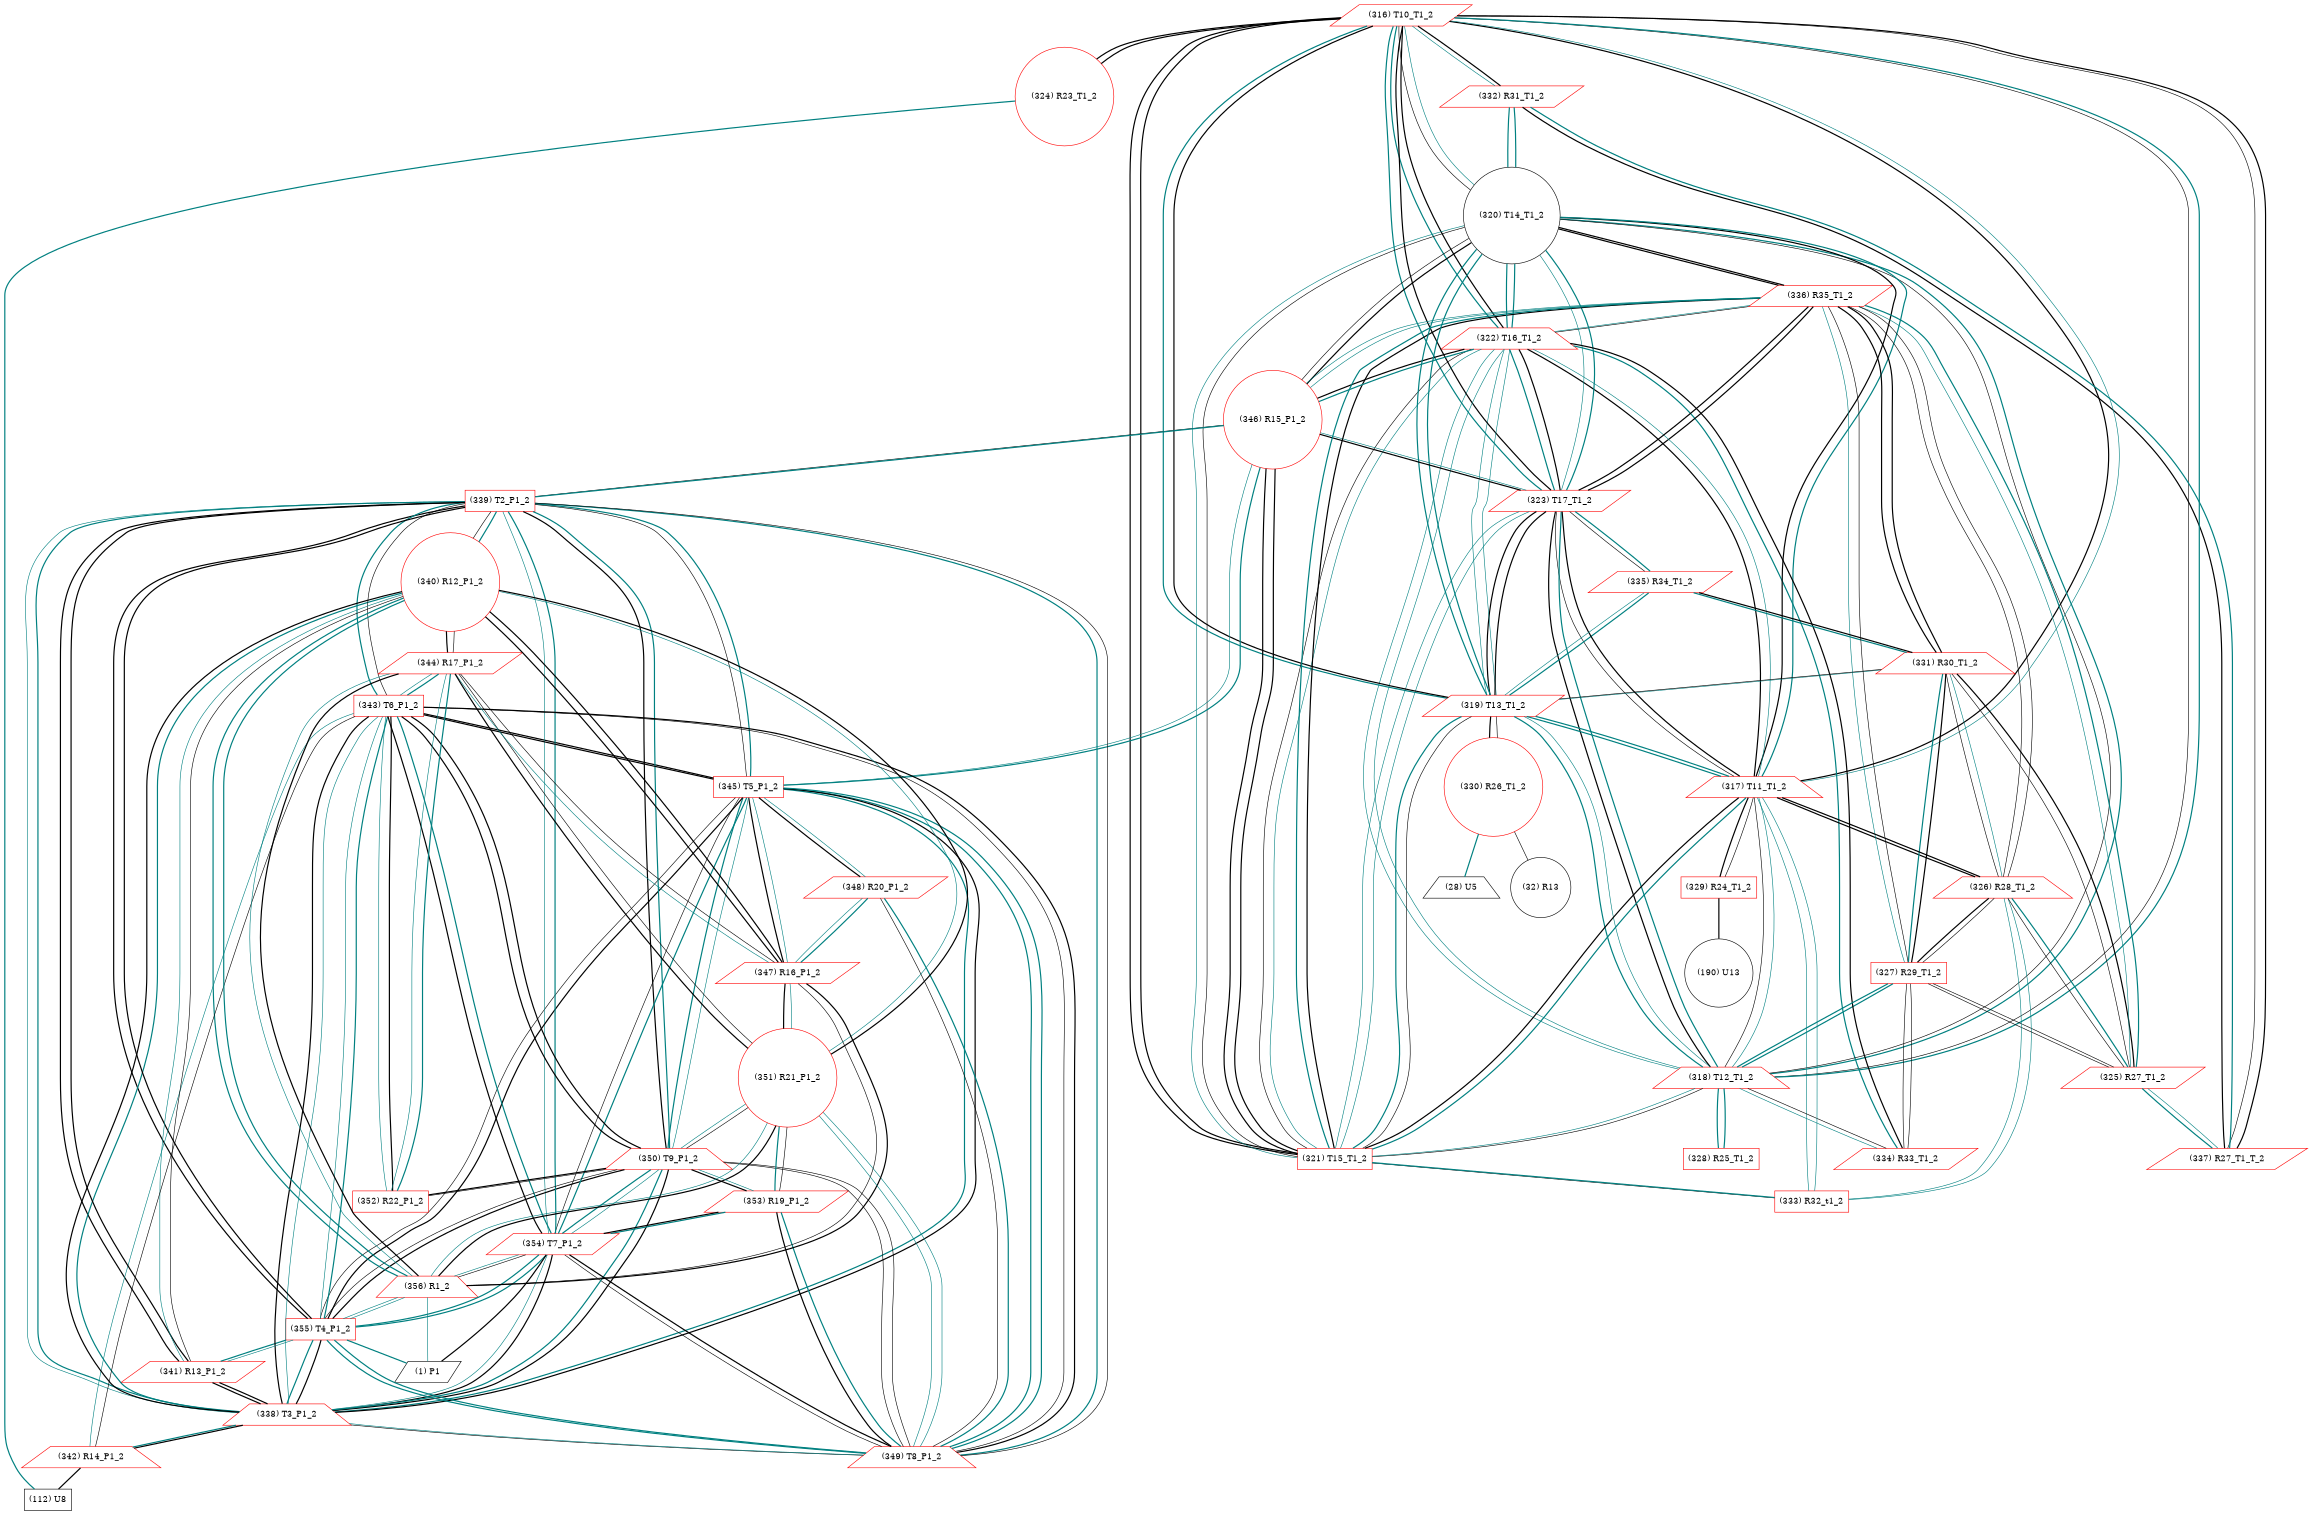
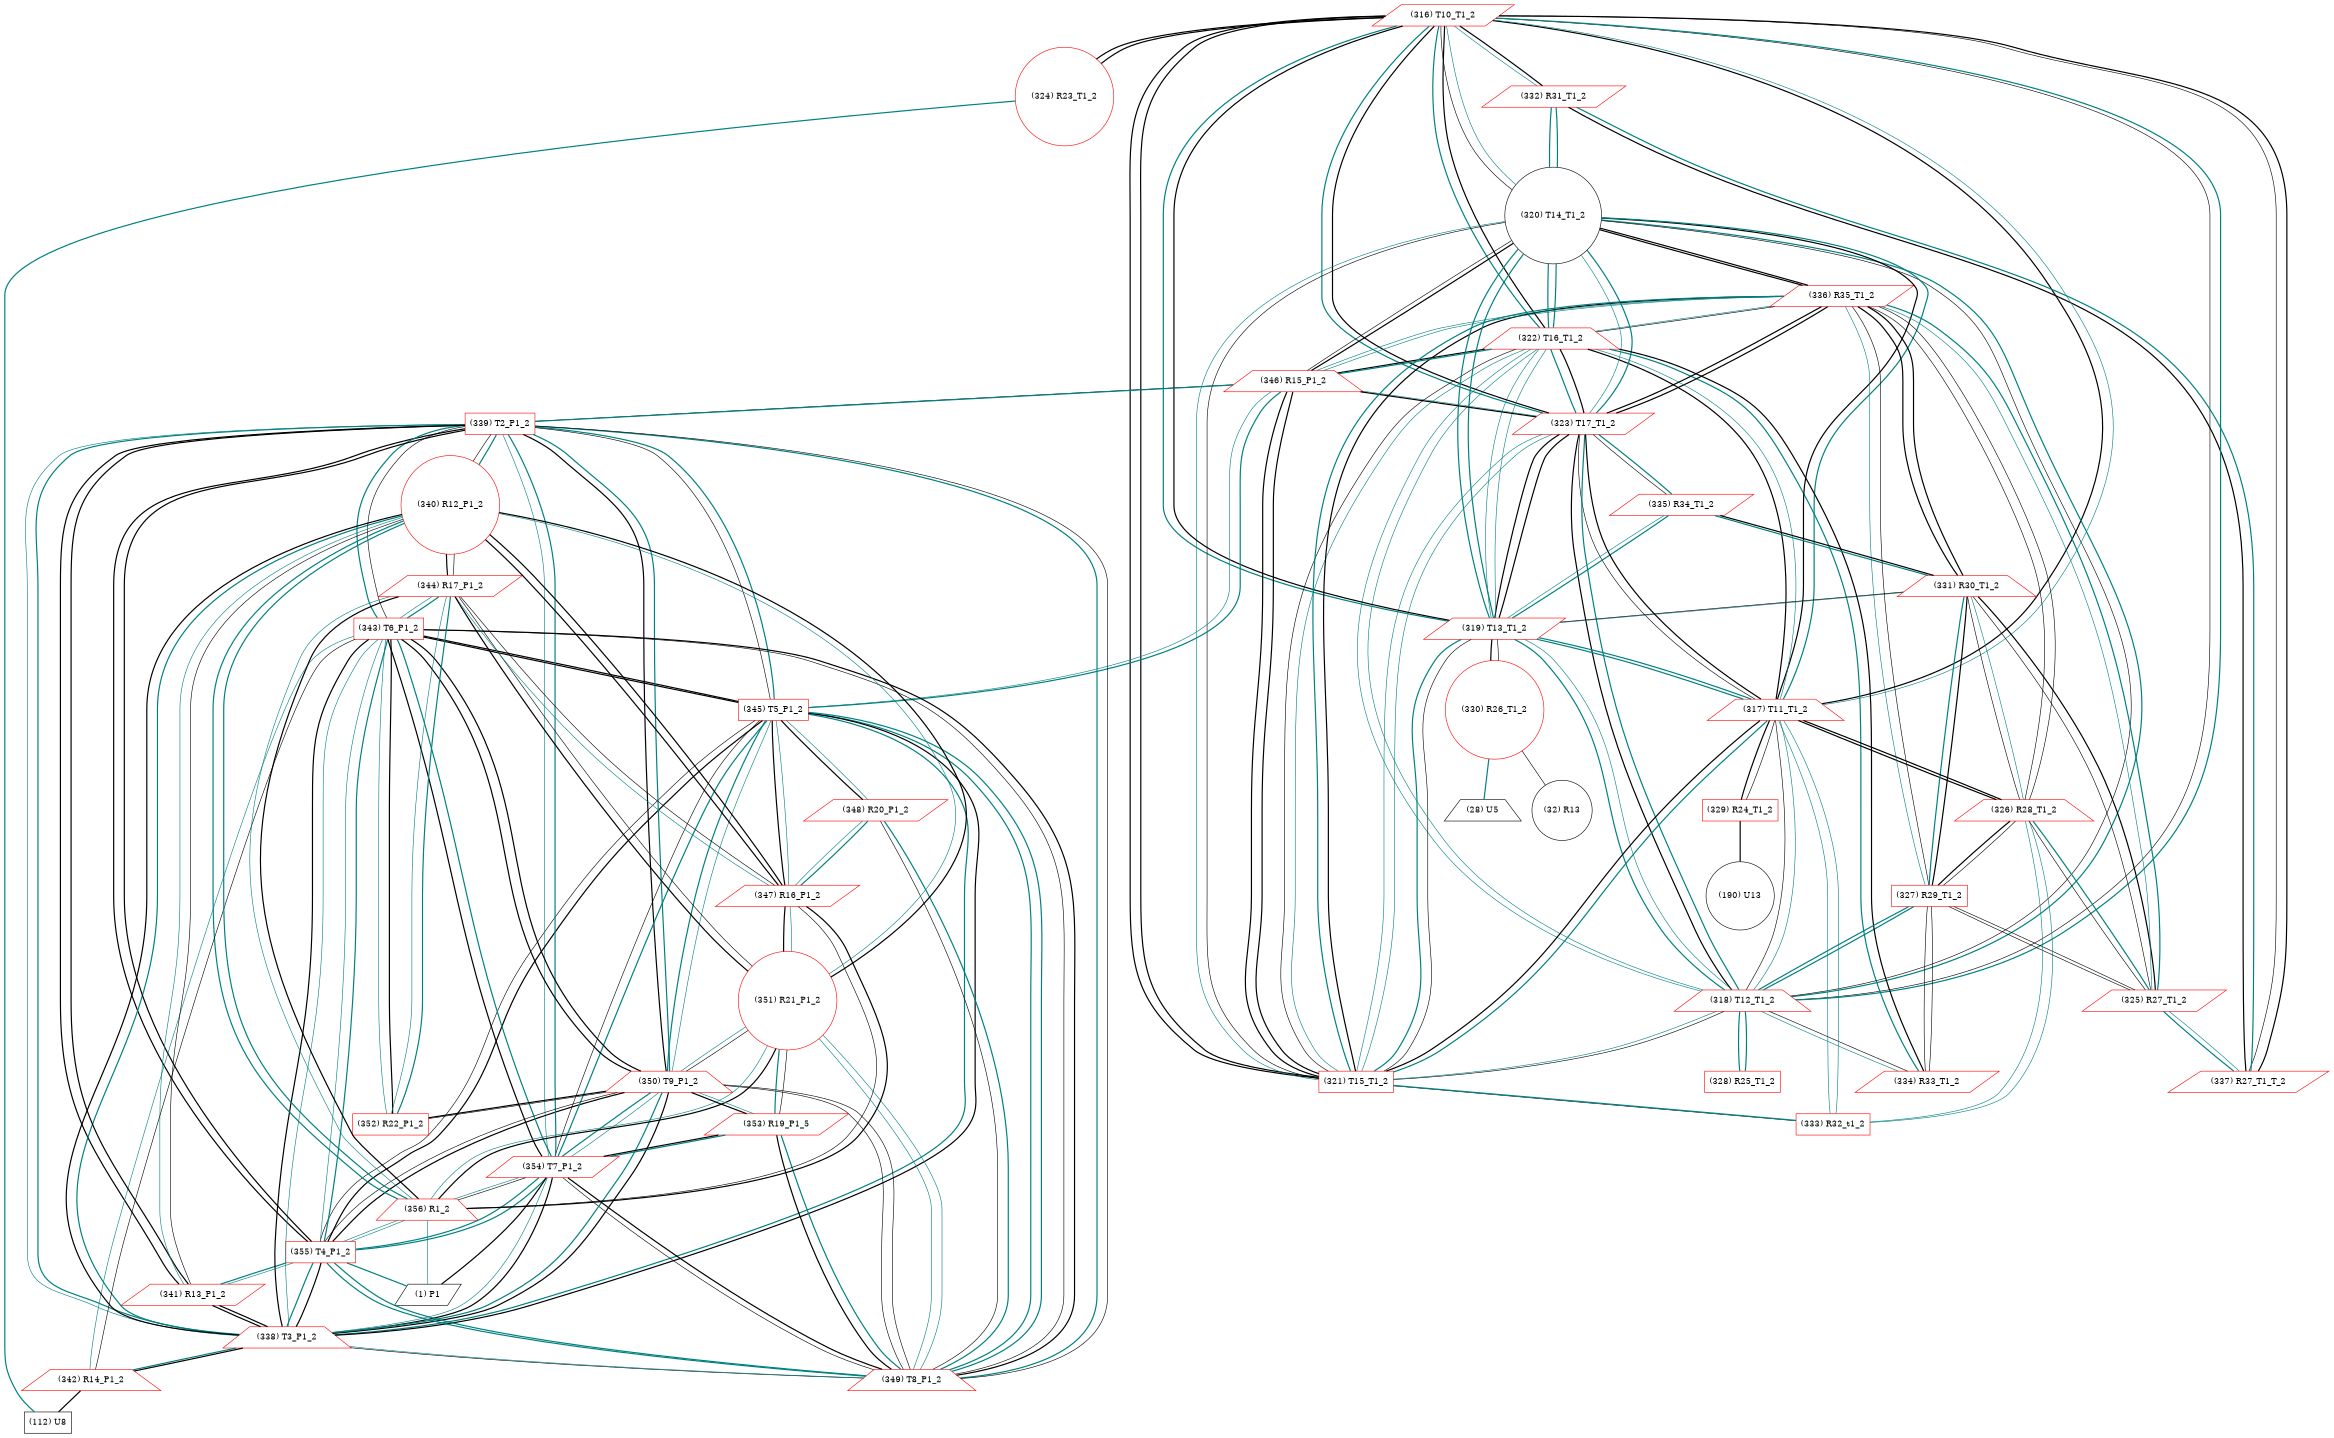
(1273, 420) -> (1293, 381)
(776, 1202) -> (776, 1124)
